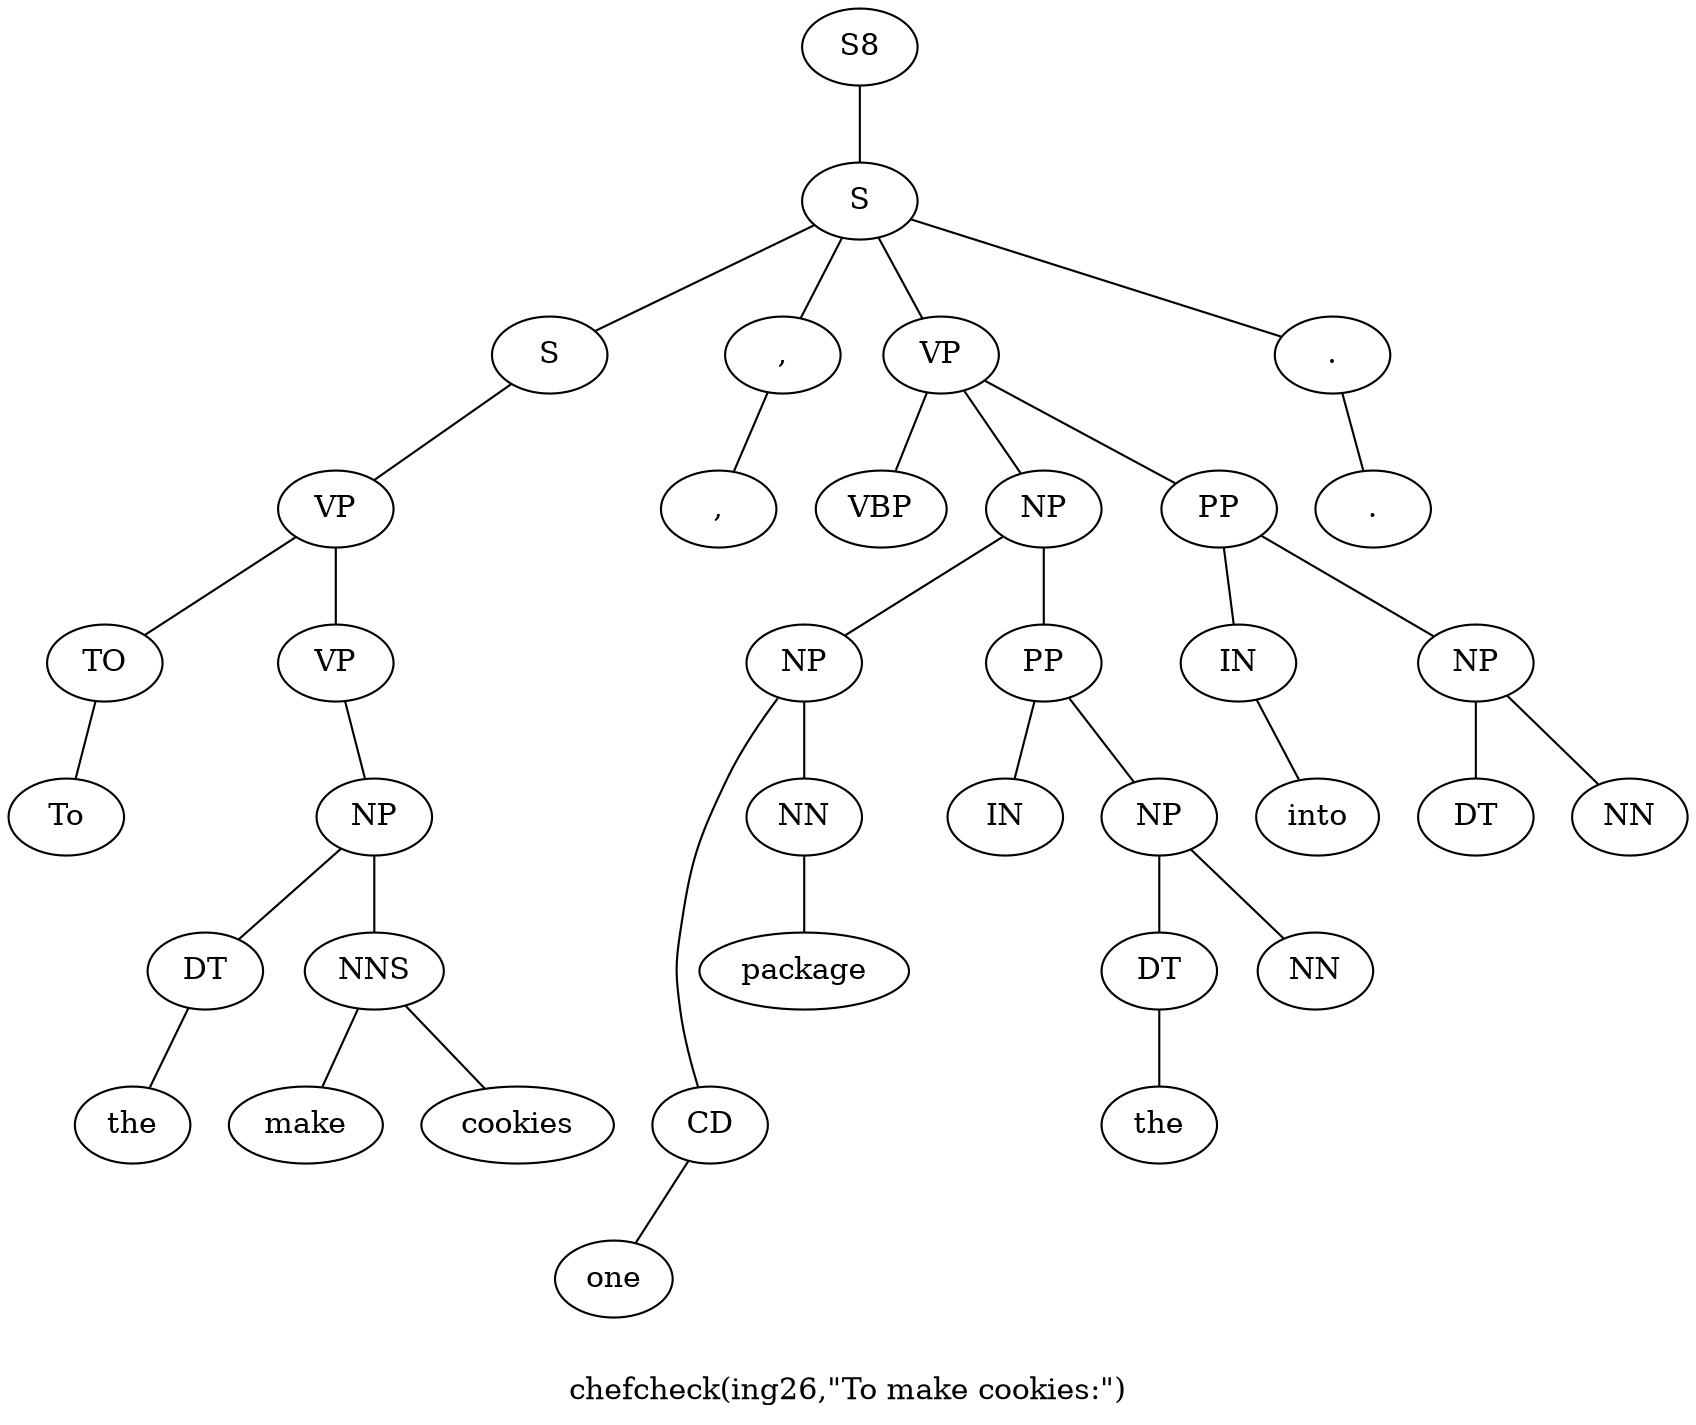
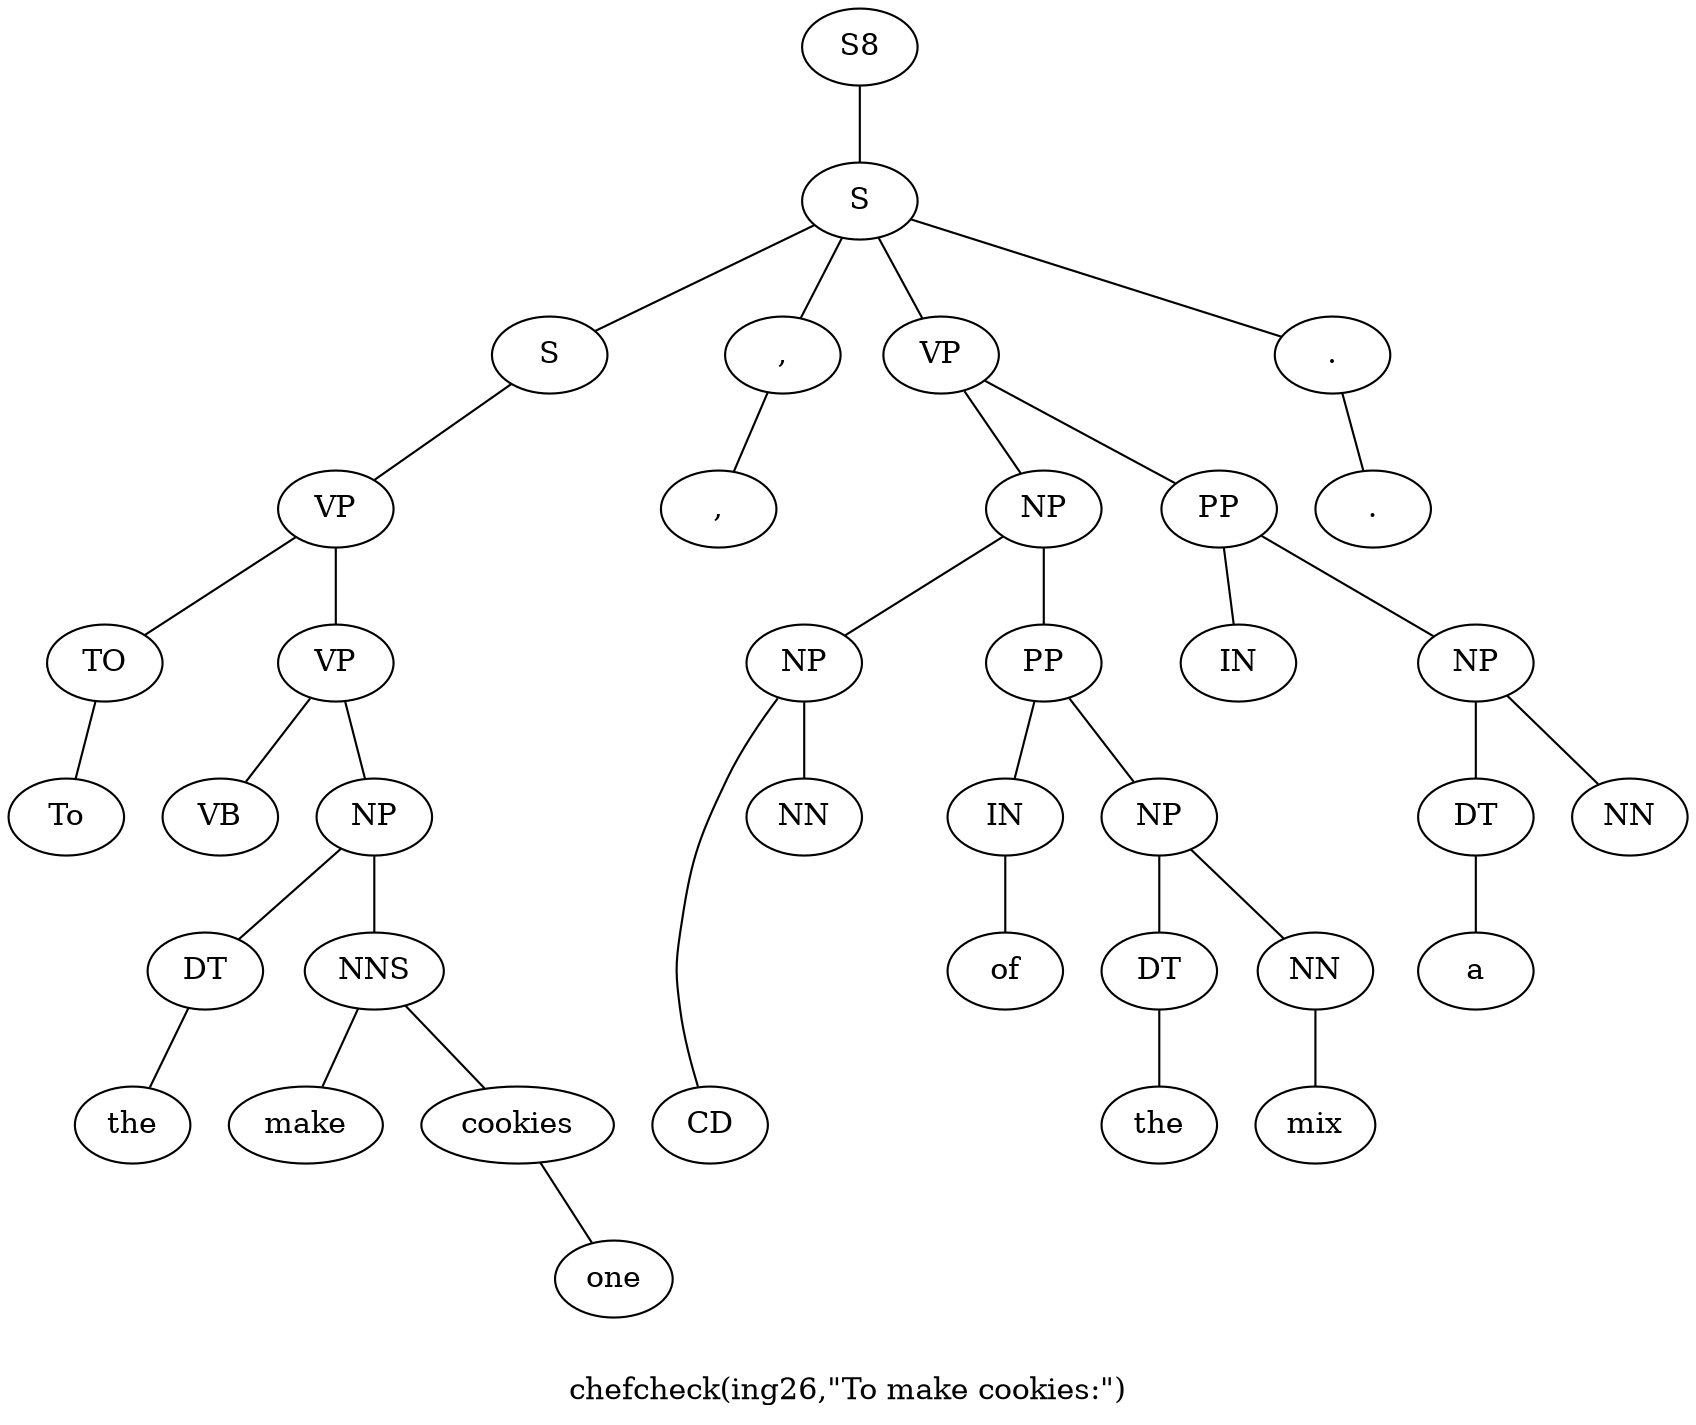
(881, 509) -> none
none -> (220, 817)
(1318, 817) -> none
(804, 971) -> none
none -> (1005, 971)
none -> (1476, 971)
none -> (1315, 1125)
(662, 1202) -> (566, 1203)
